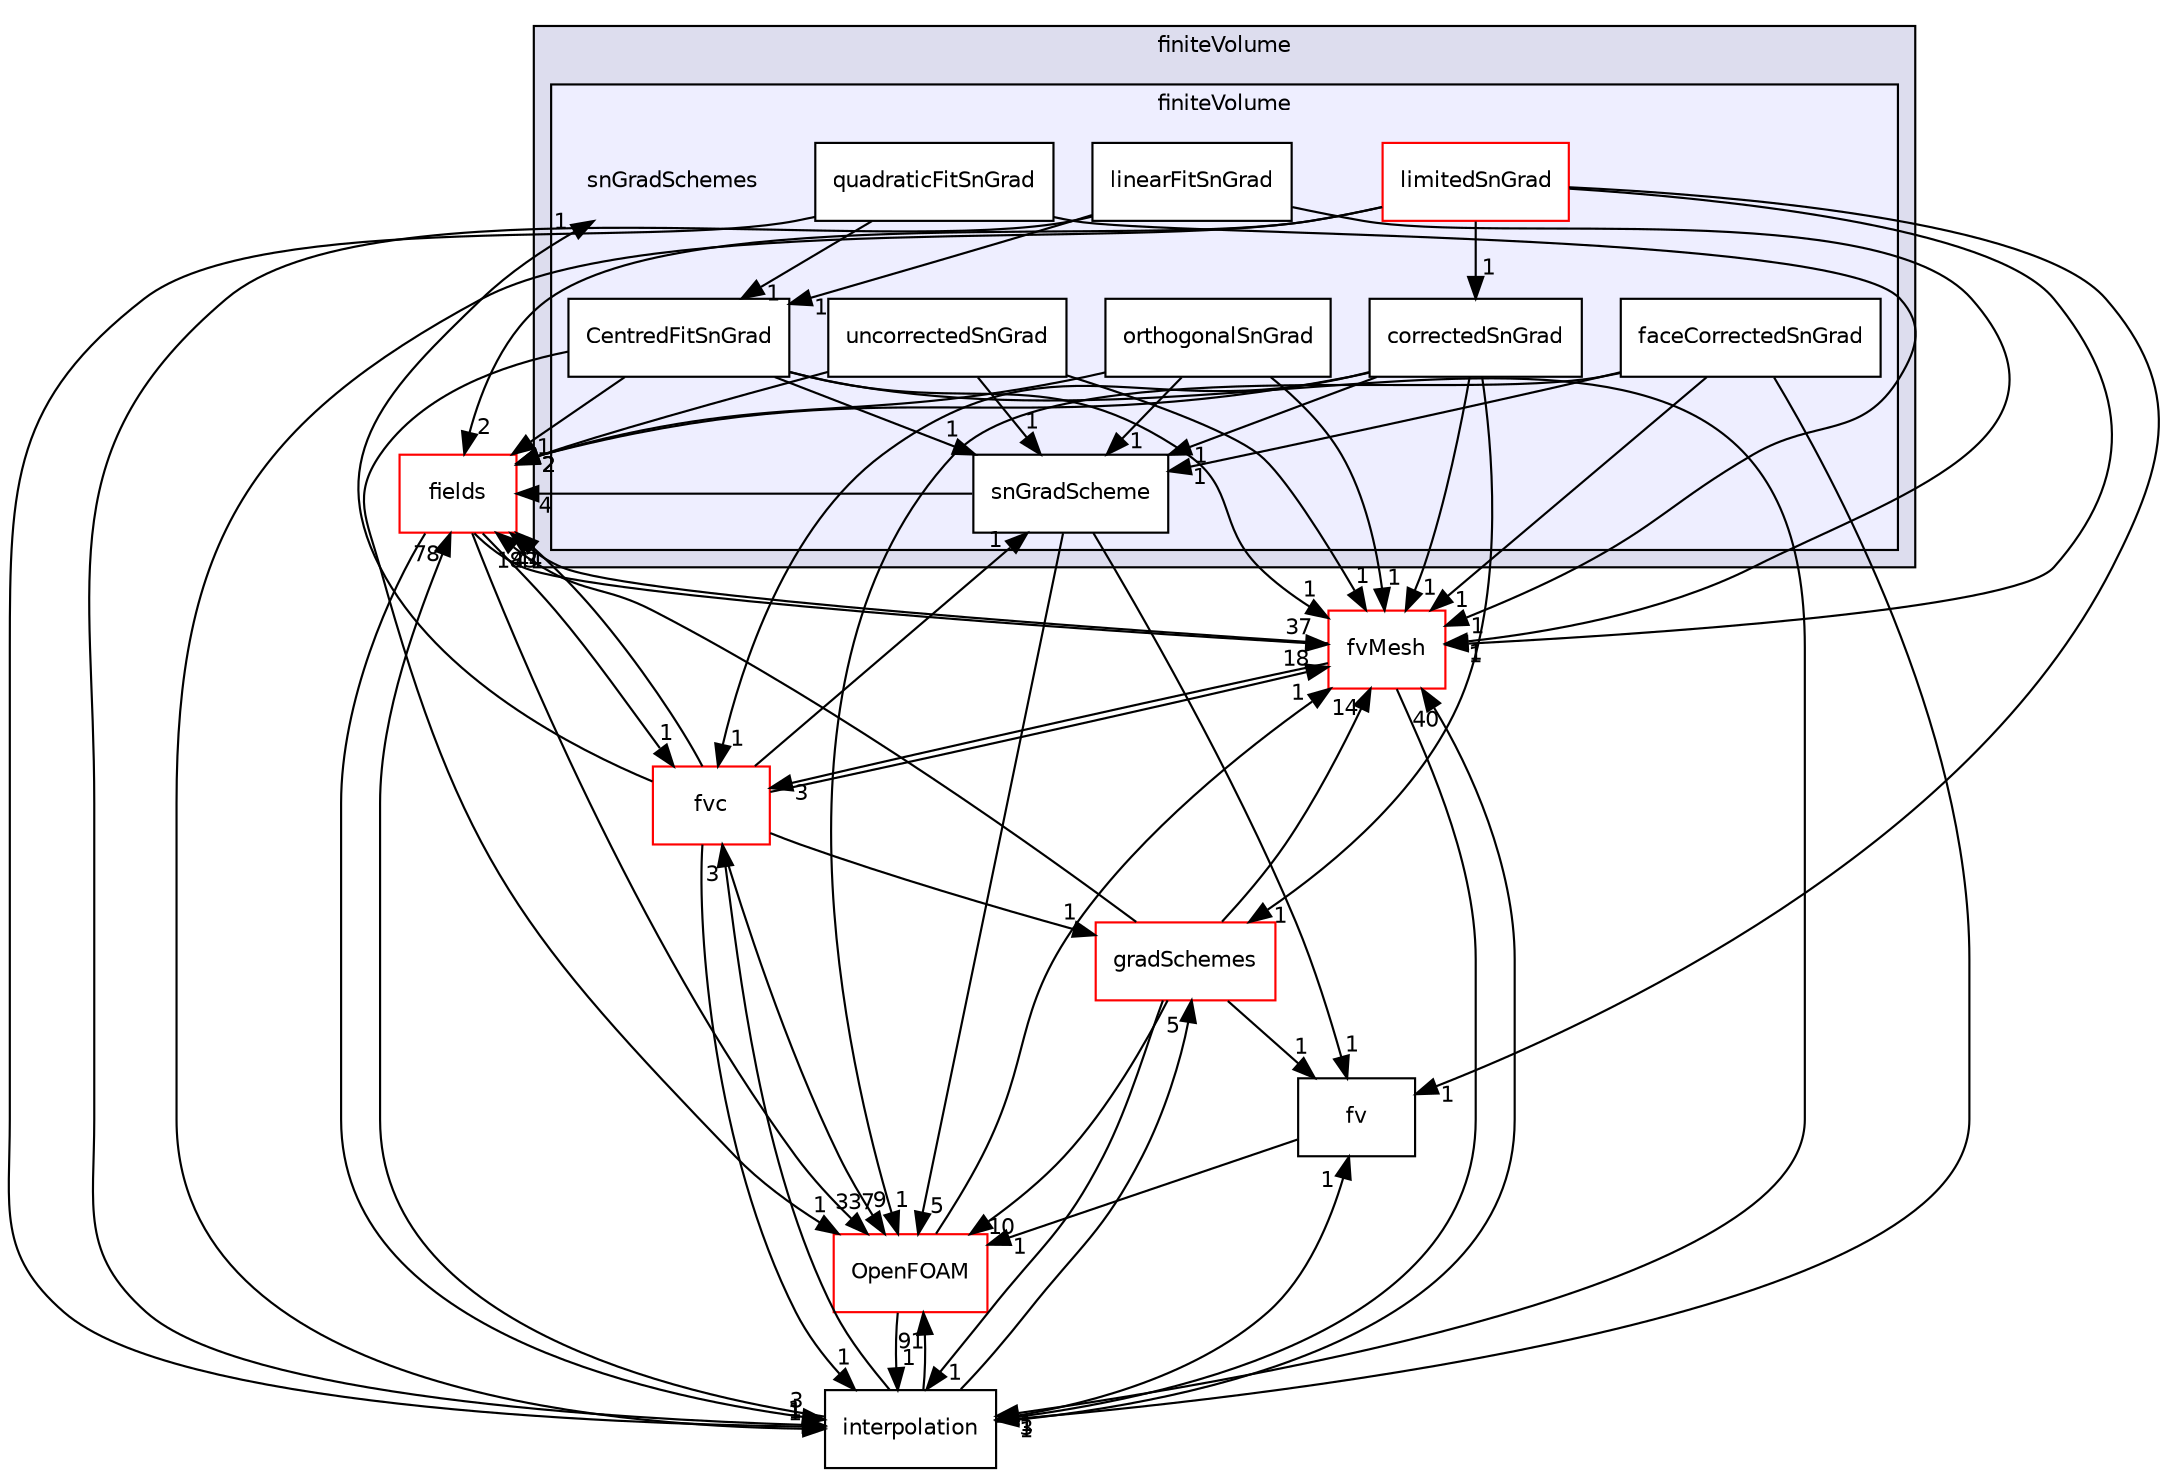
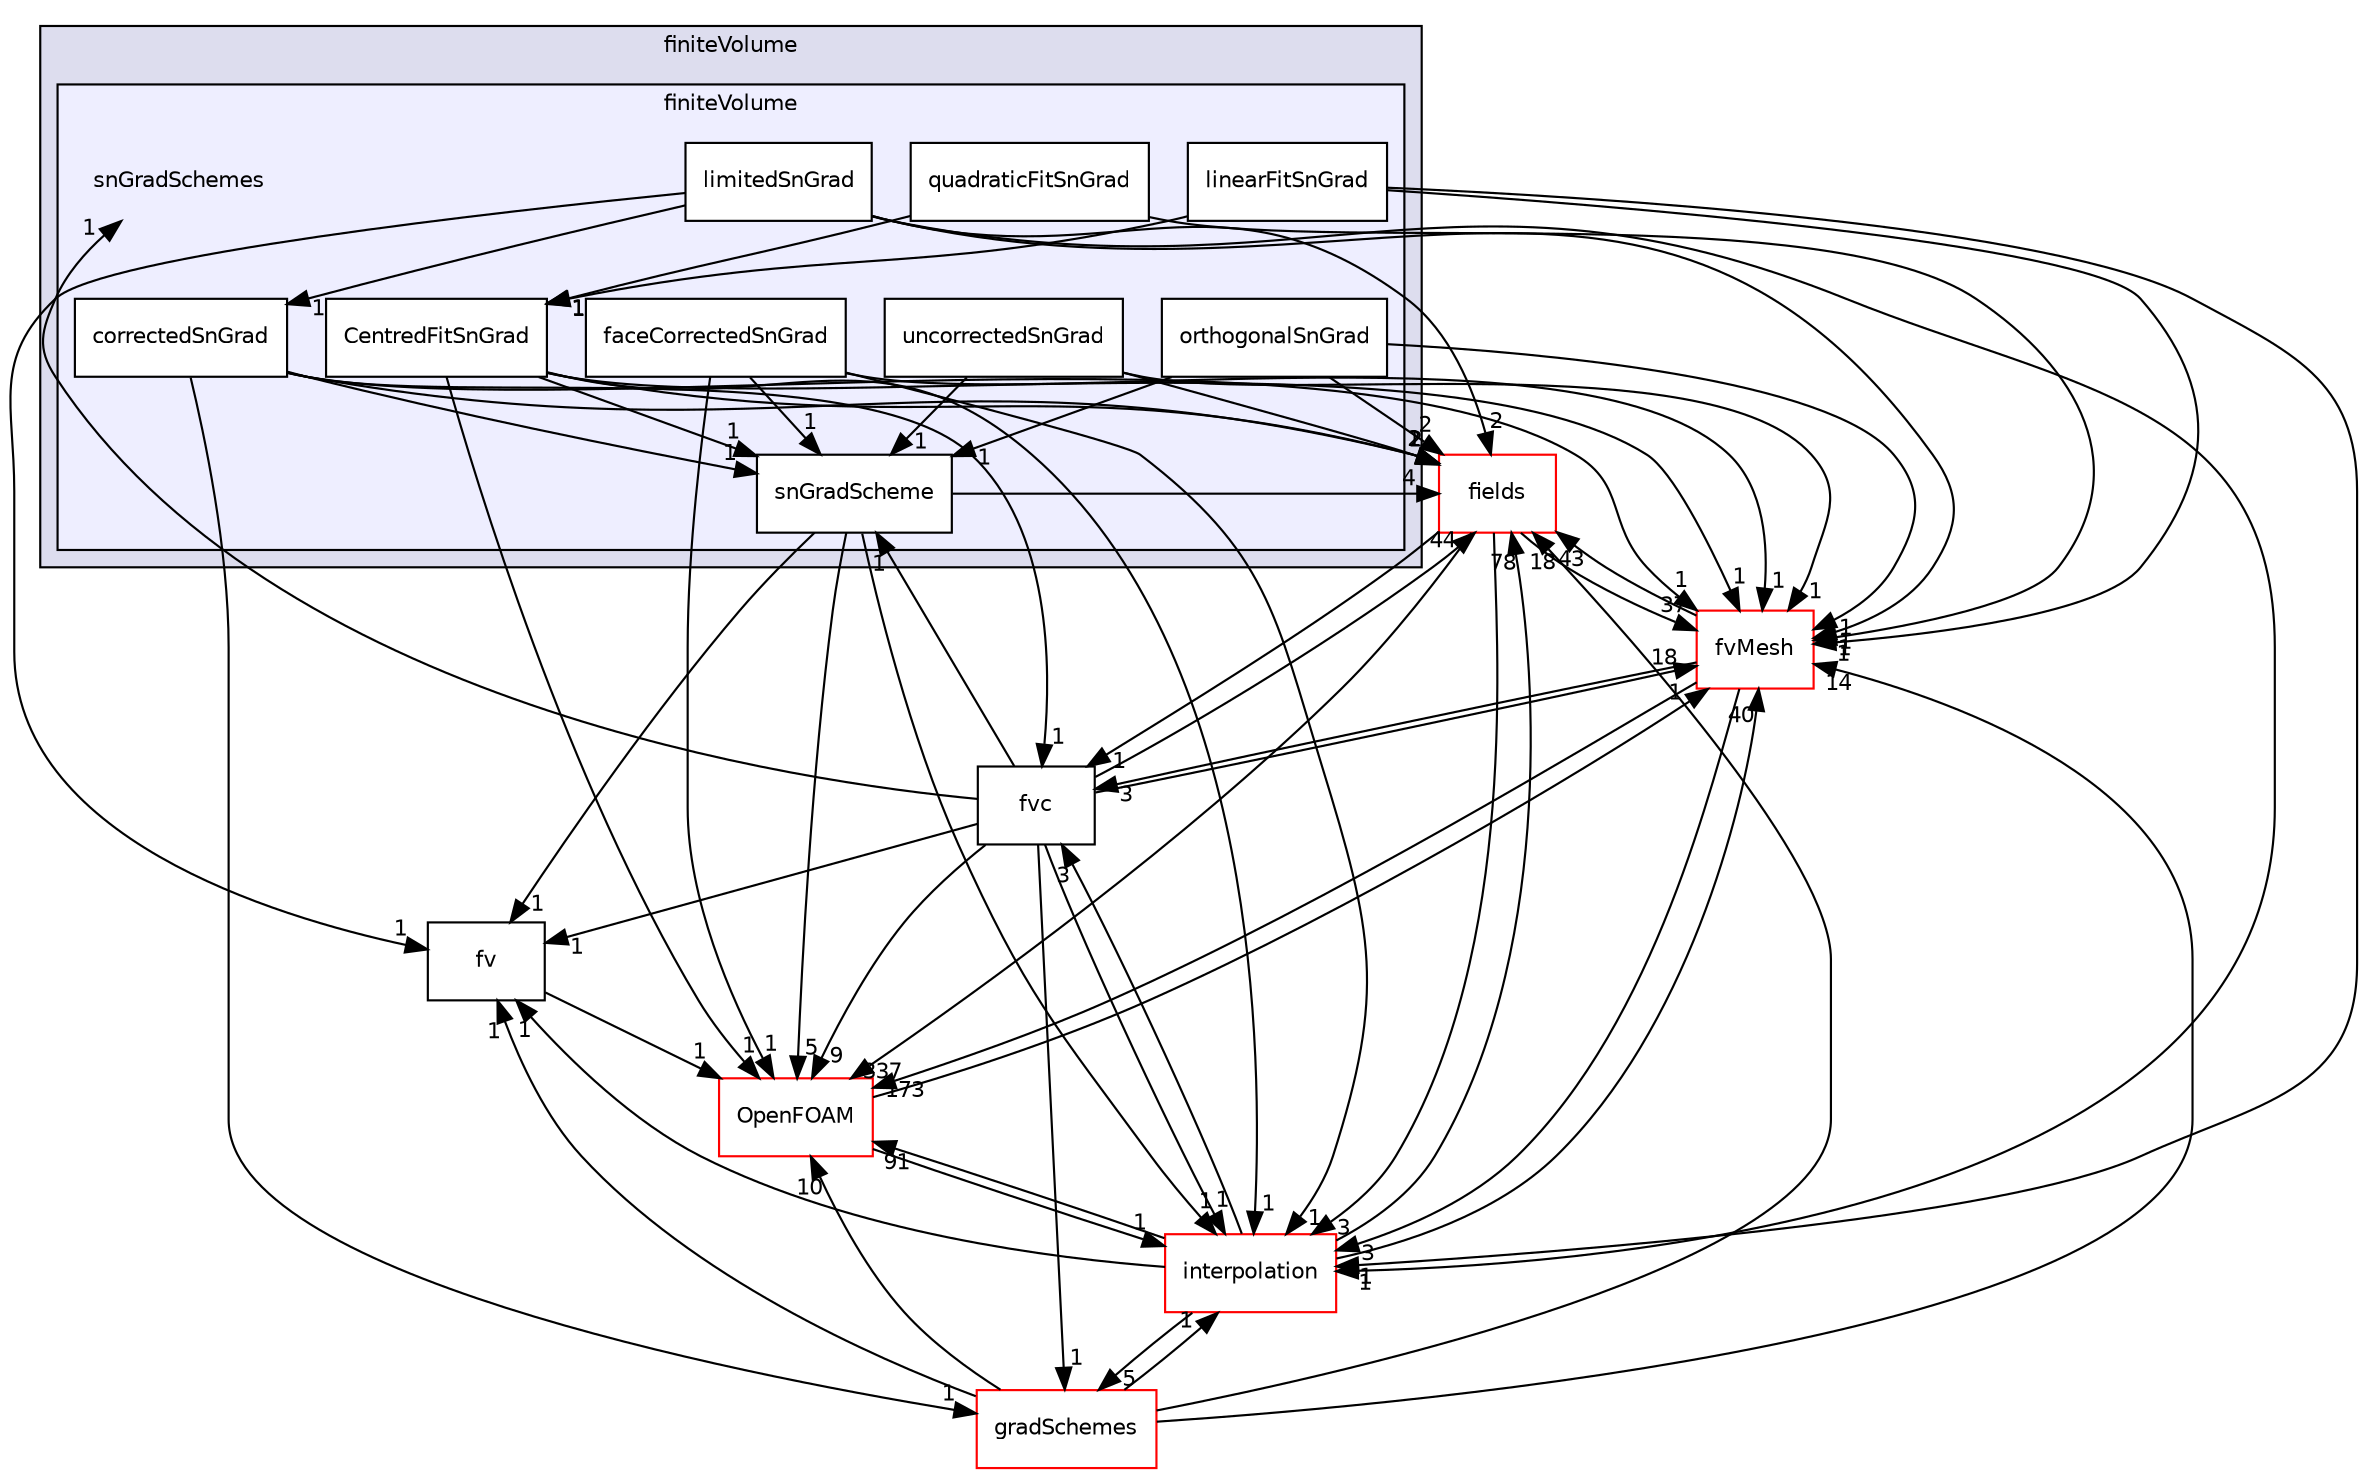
(1476, 182) -> (779, 182)
(711, 805) -> (1036, 805)
(10, 829) -> (984, 899)
none -> (772, 880)
none -> (1306, 904)
(911, 1429) -> (1251, 1273)
